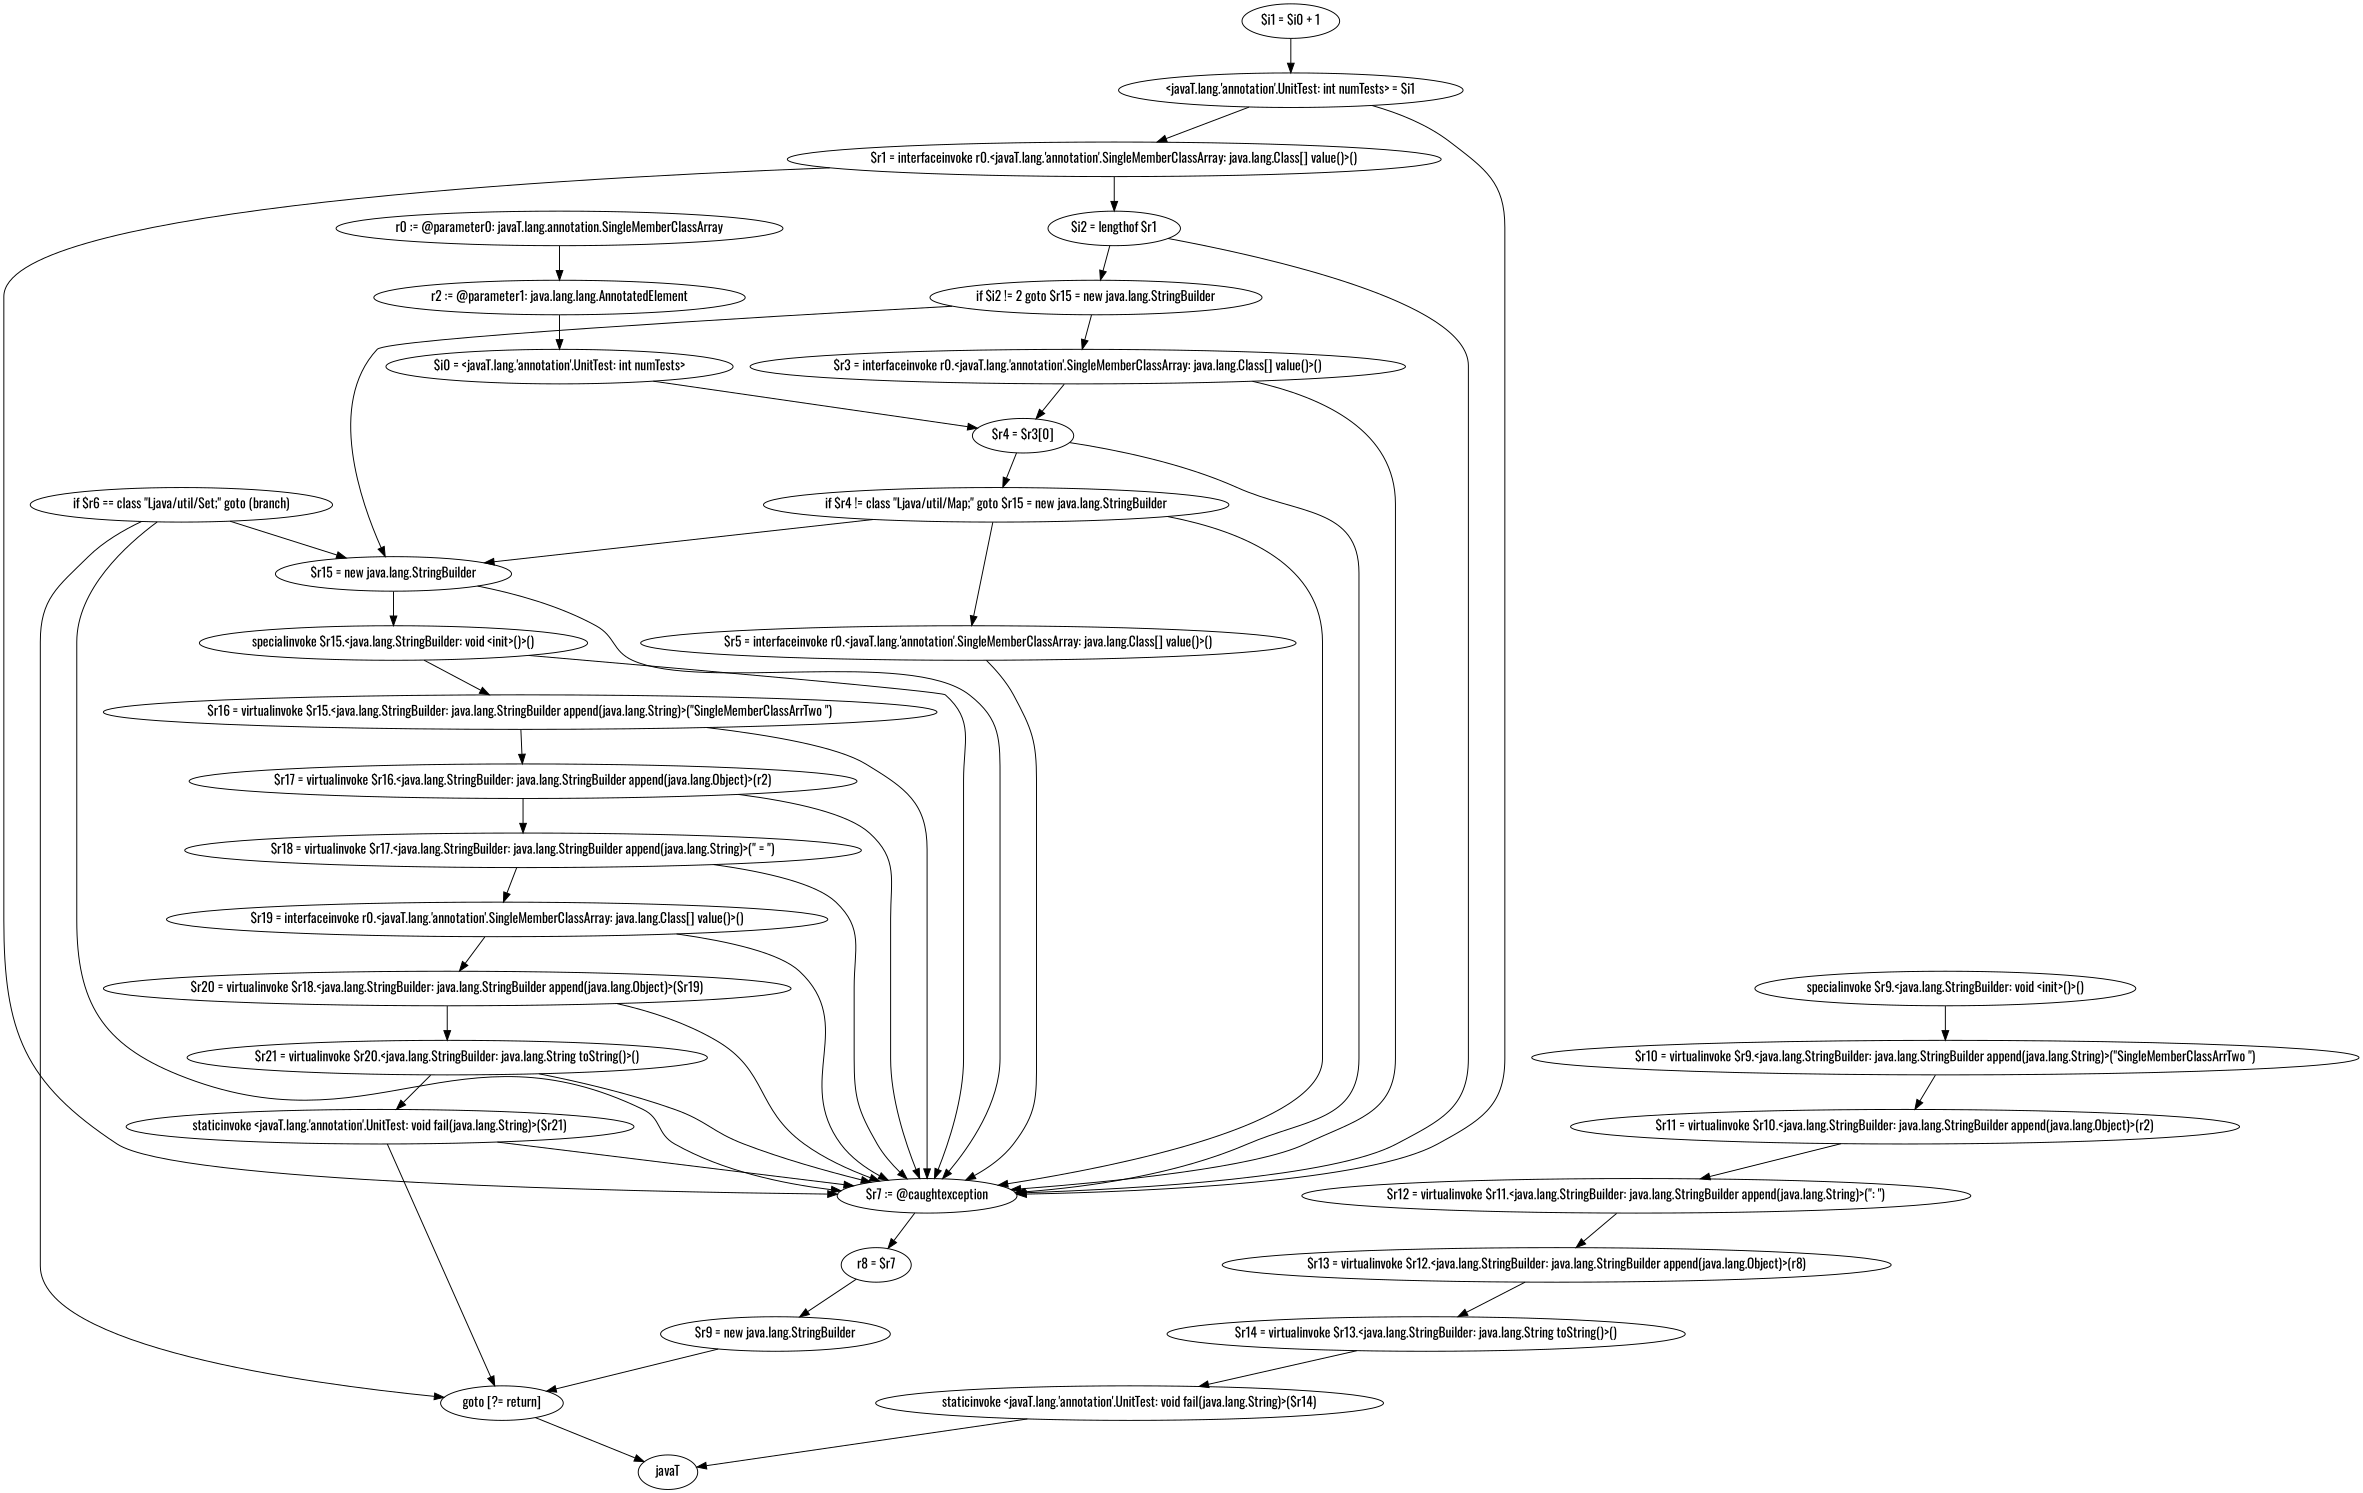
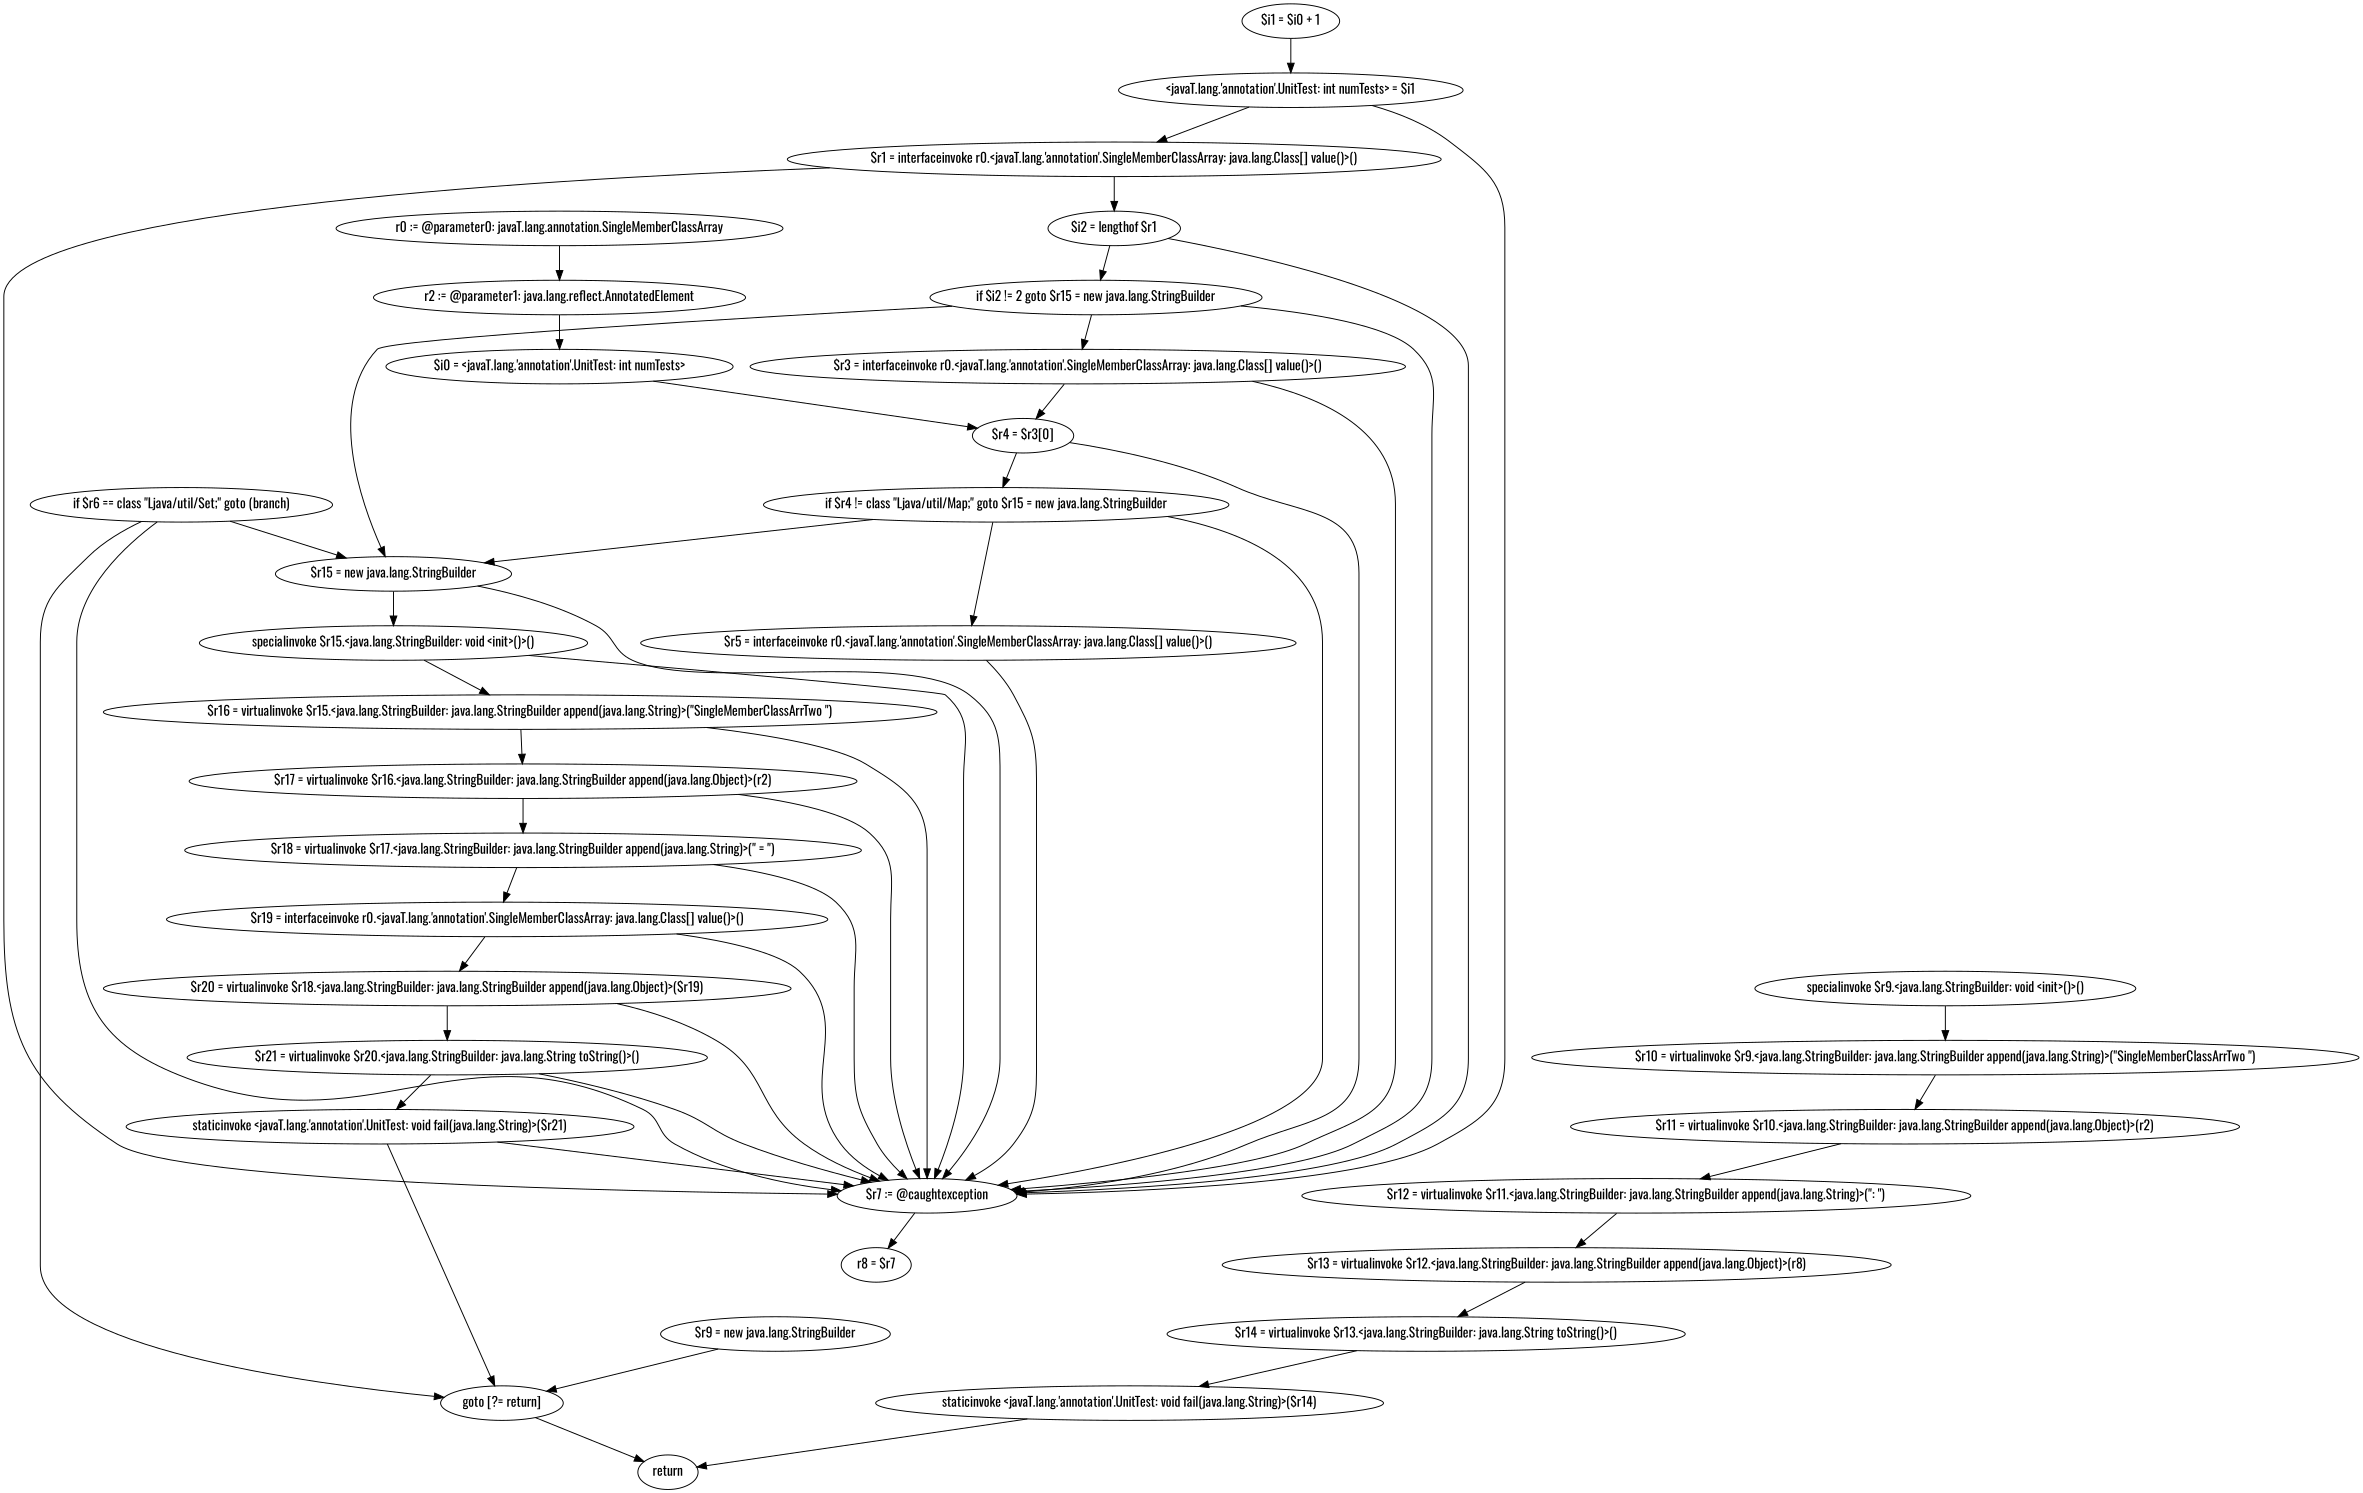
(560, 298) -> (560, 298)
none -> (1432, 840)
(832, 1295) -> none
(668, 1472) -> (668, 1472)
